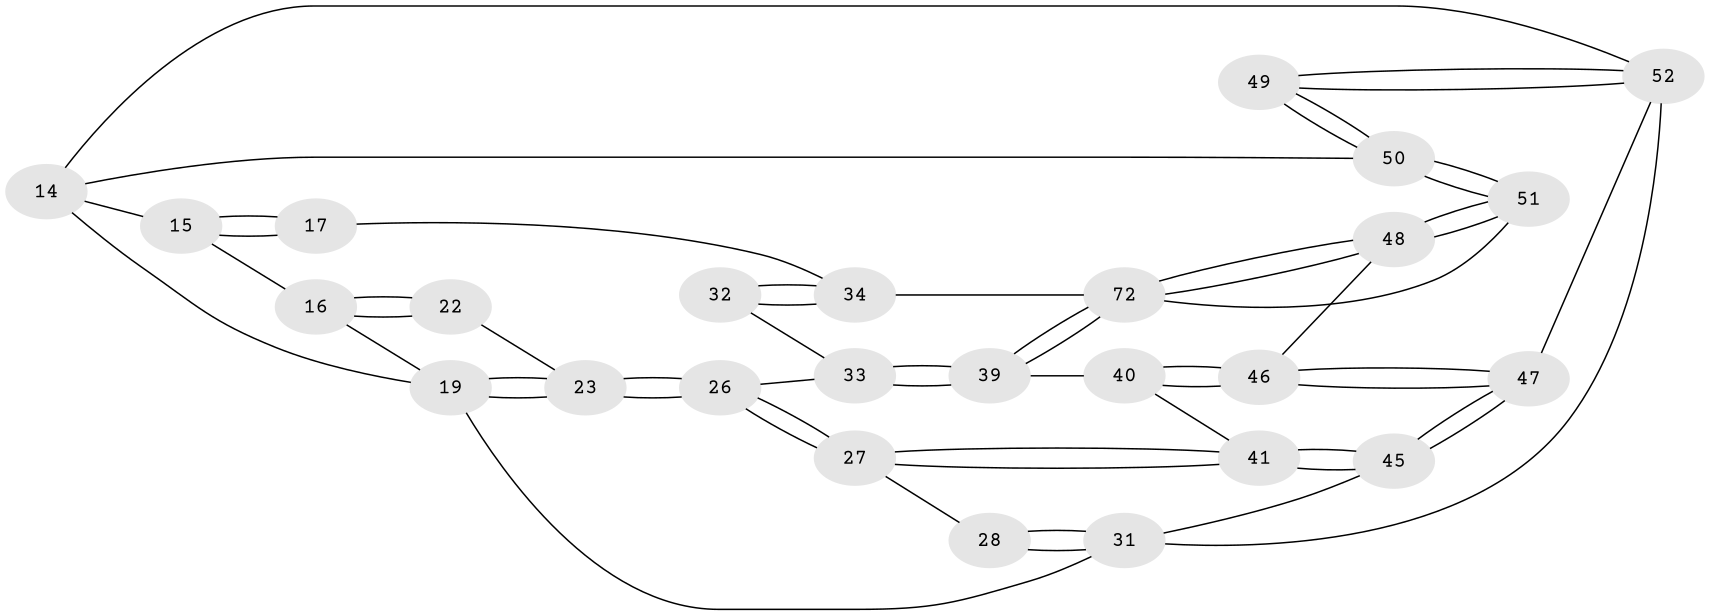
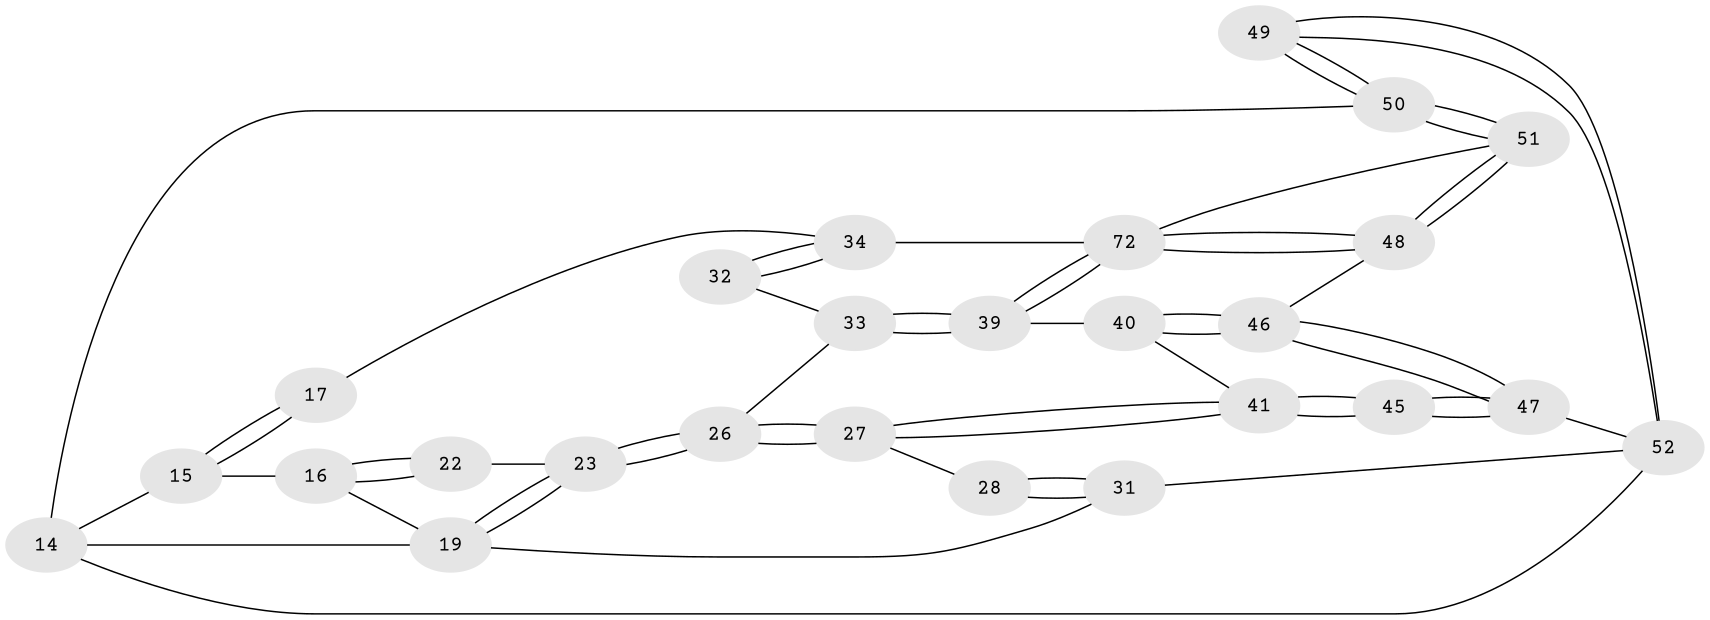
(1263, 509) -> none
